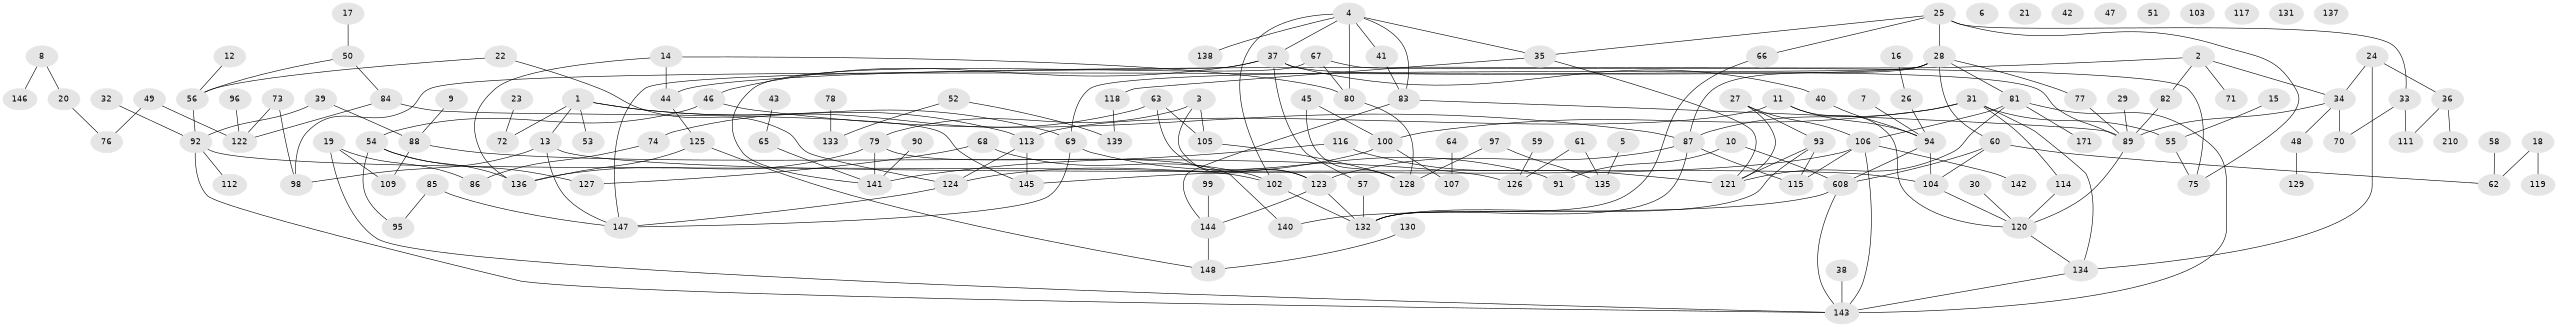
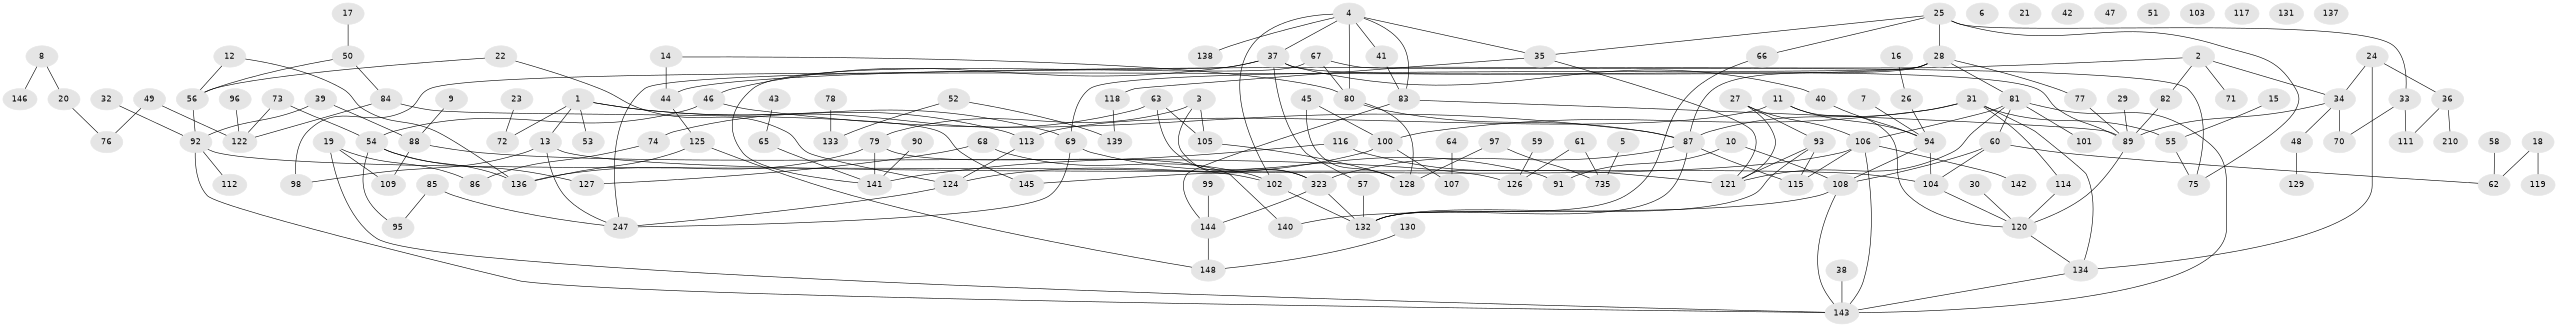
(525, 76) -> (370, 113)
(1951, 110) -> (2005, 121)
none -> (1519, 122)
(286, 142) -> (330, 123)
(2084, 142) -> (2084, 142)
(1027, 164) -> none
(1319, 185) -> (1319, 185)
(1603, 185) -> (1603, 185)
(1841, 185) -> (1841, 185)
(621, 228) -> (621, 228)
